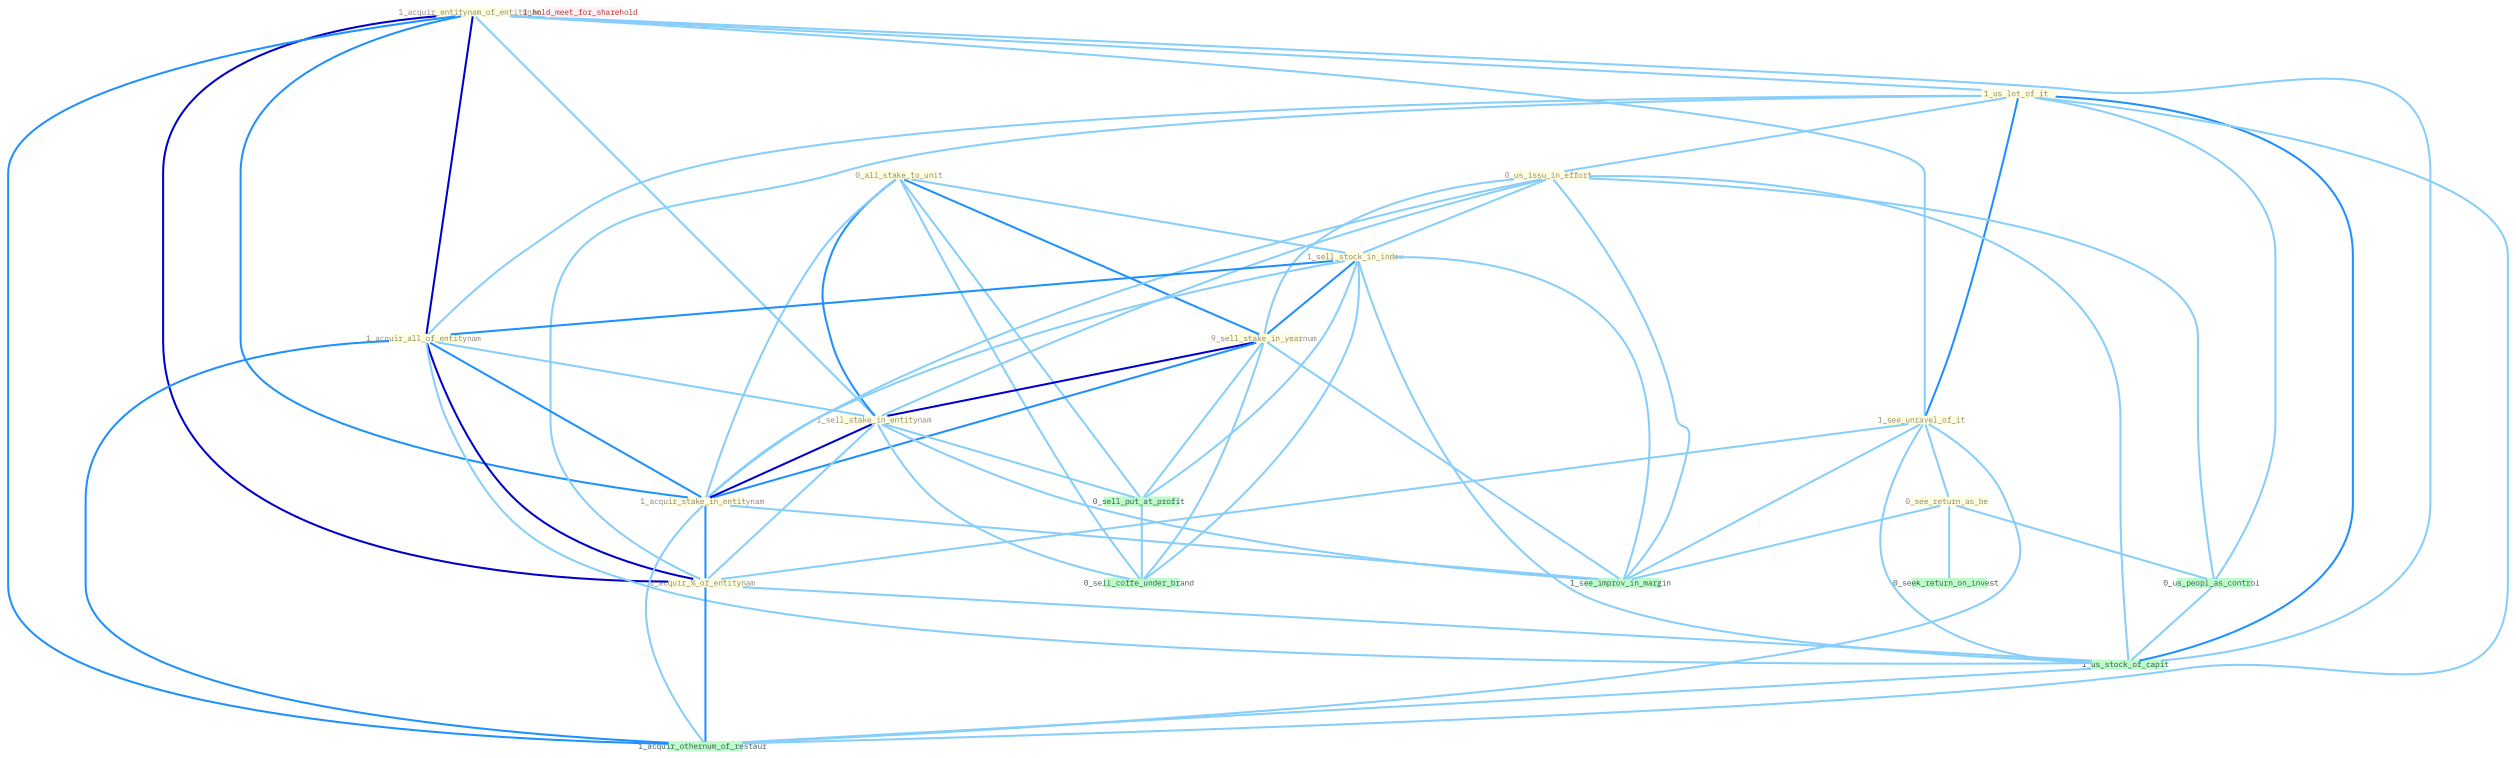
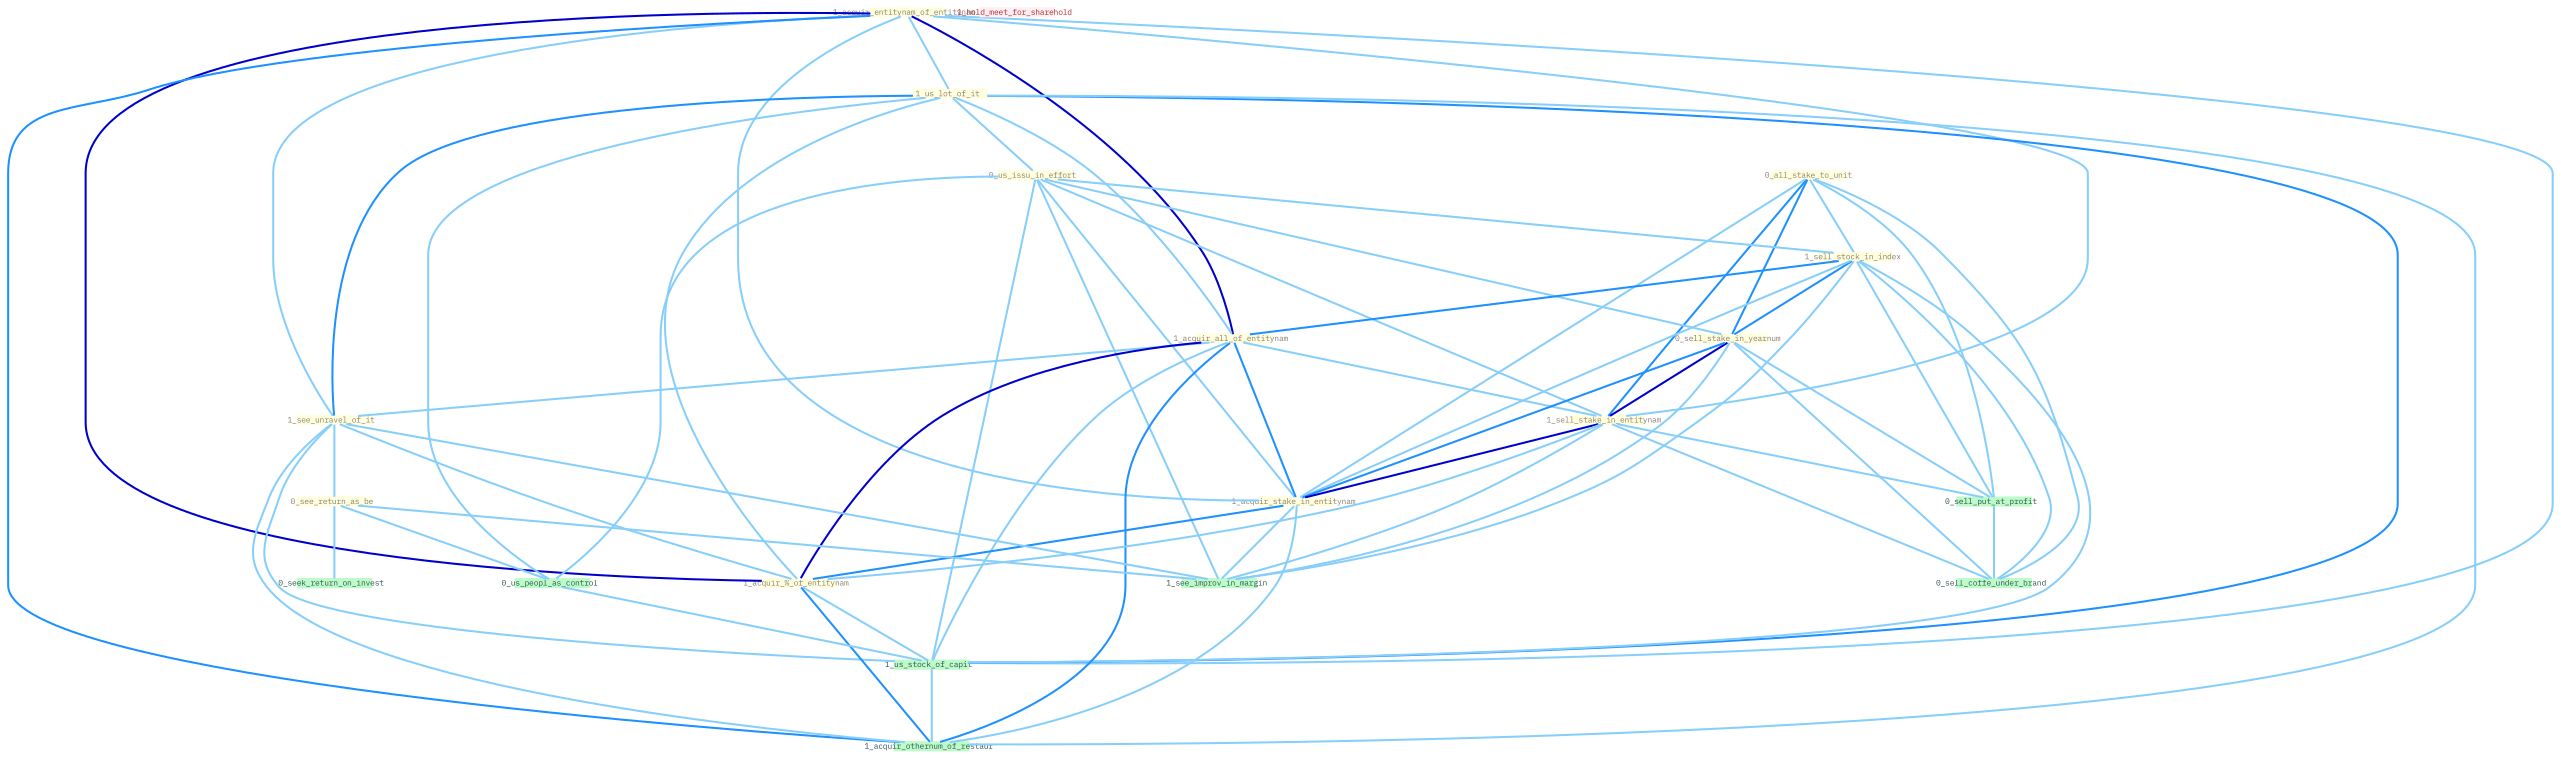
(241, 333) -> (802, 393)
(1264, 338) -> (1731, 338)
none -> (762, 381)
